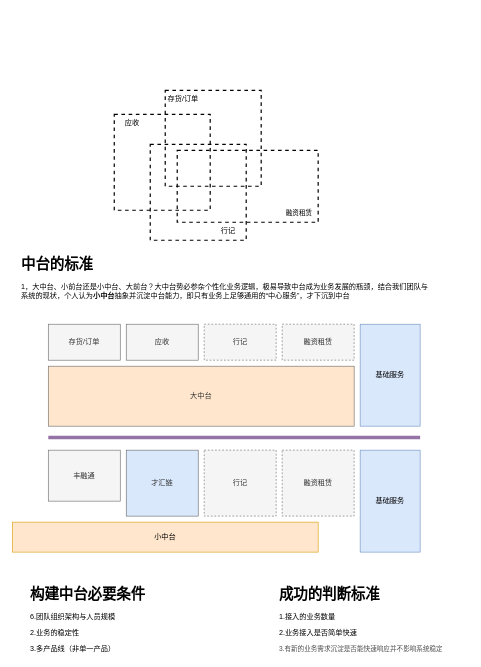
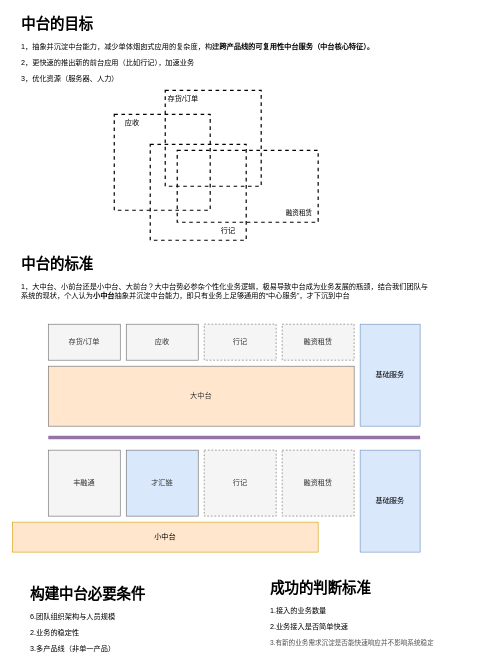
none -> (225, 48)
(84, 476) -> (84, 483)
(372, 618) -> (363, 612)
